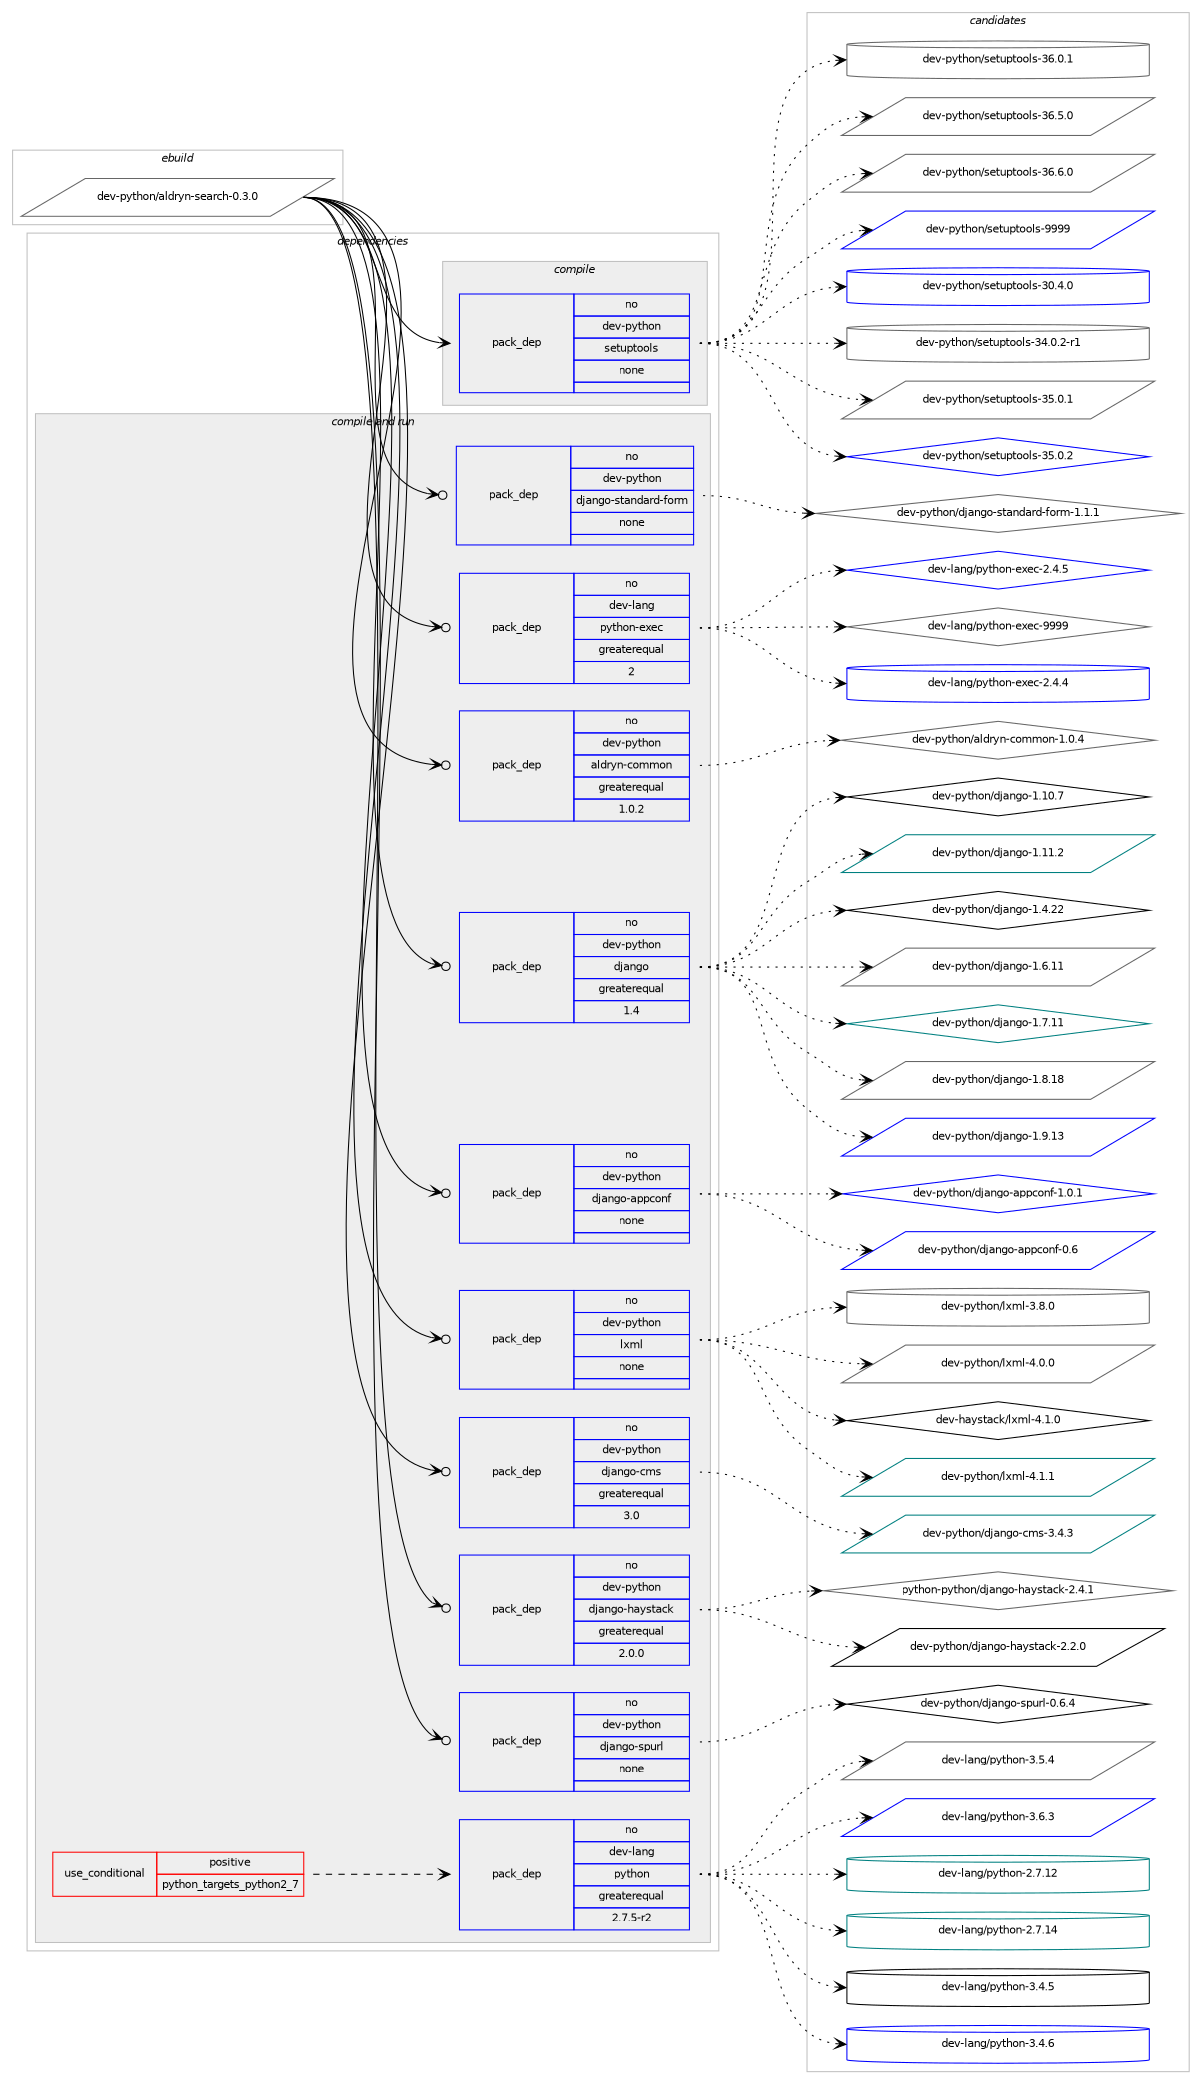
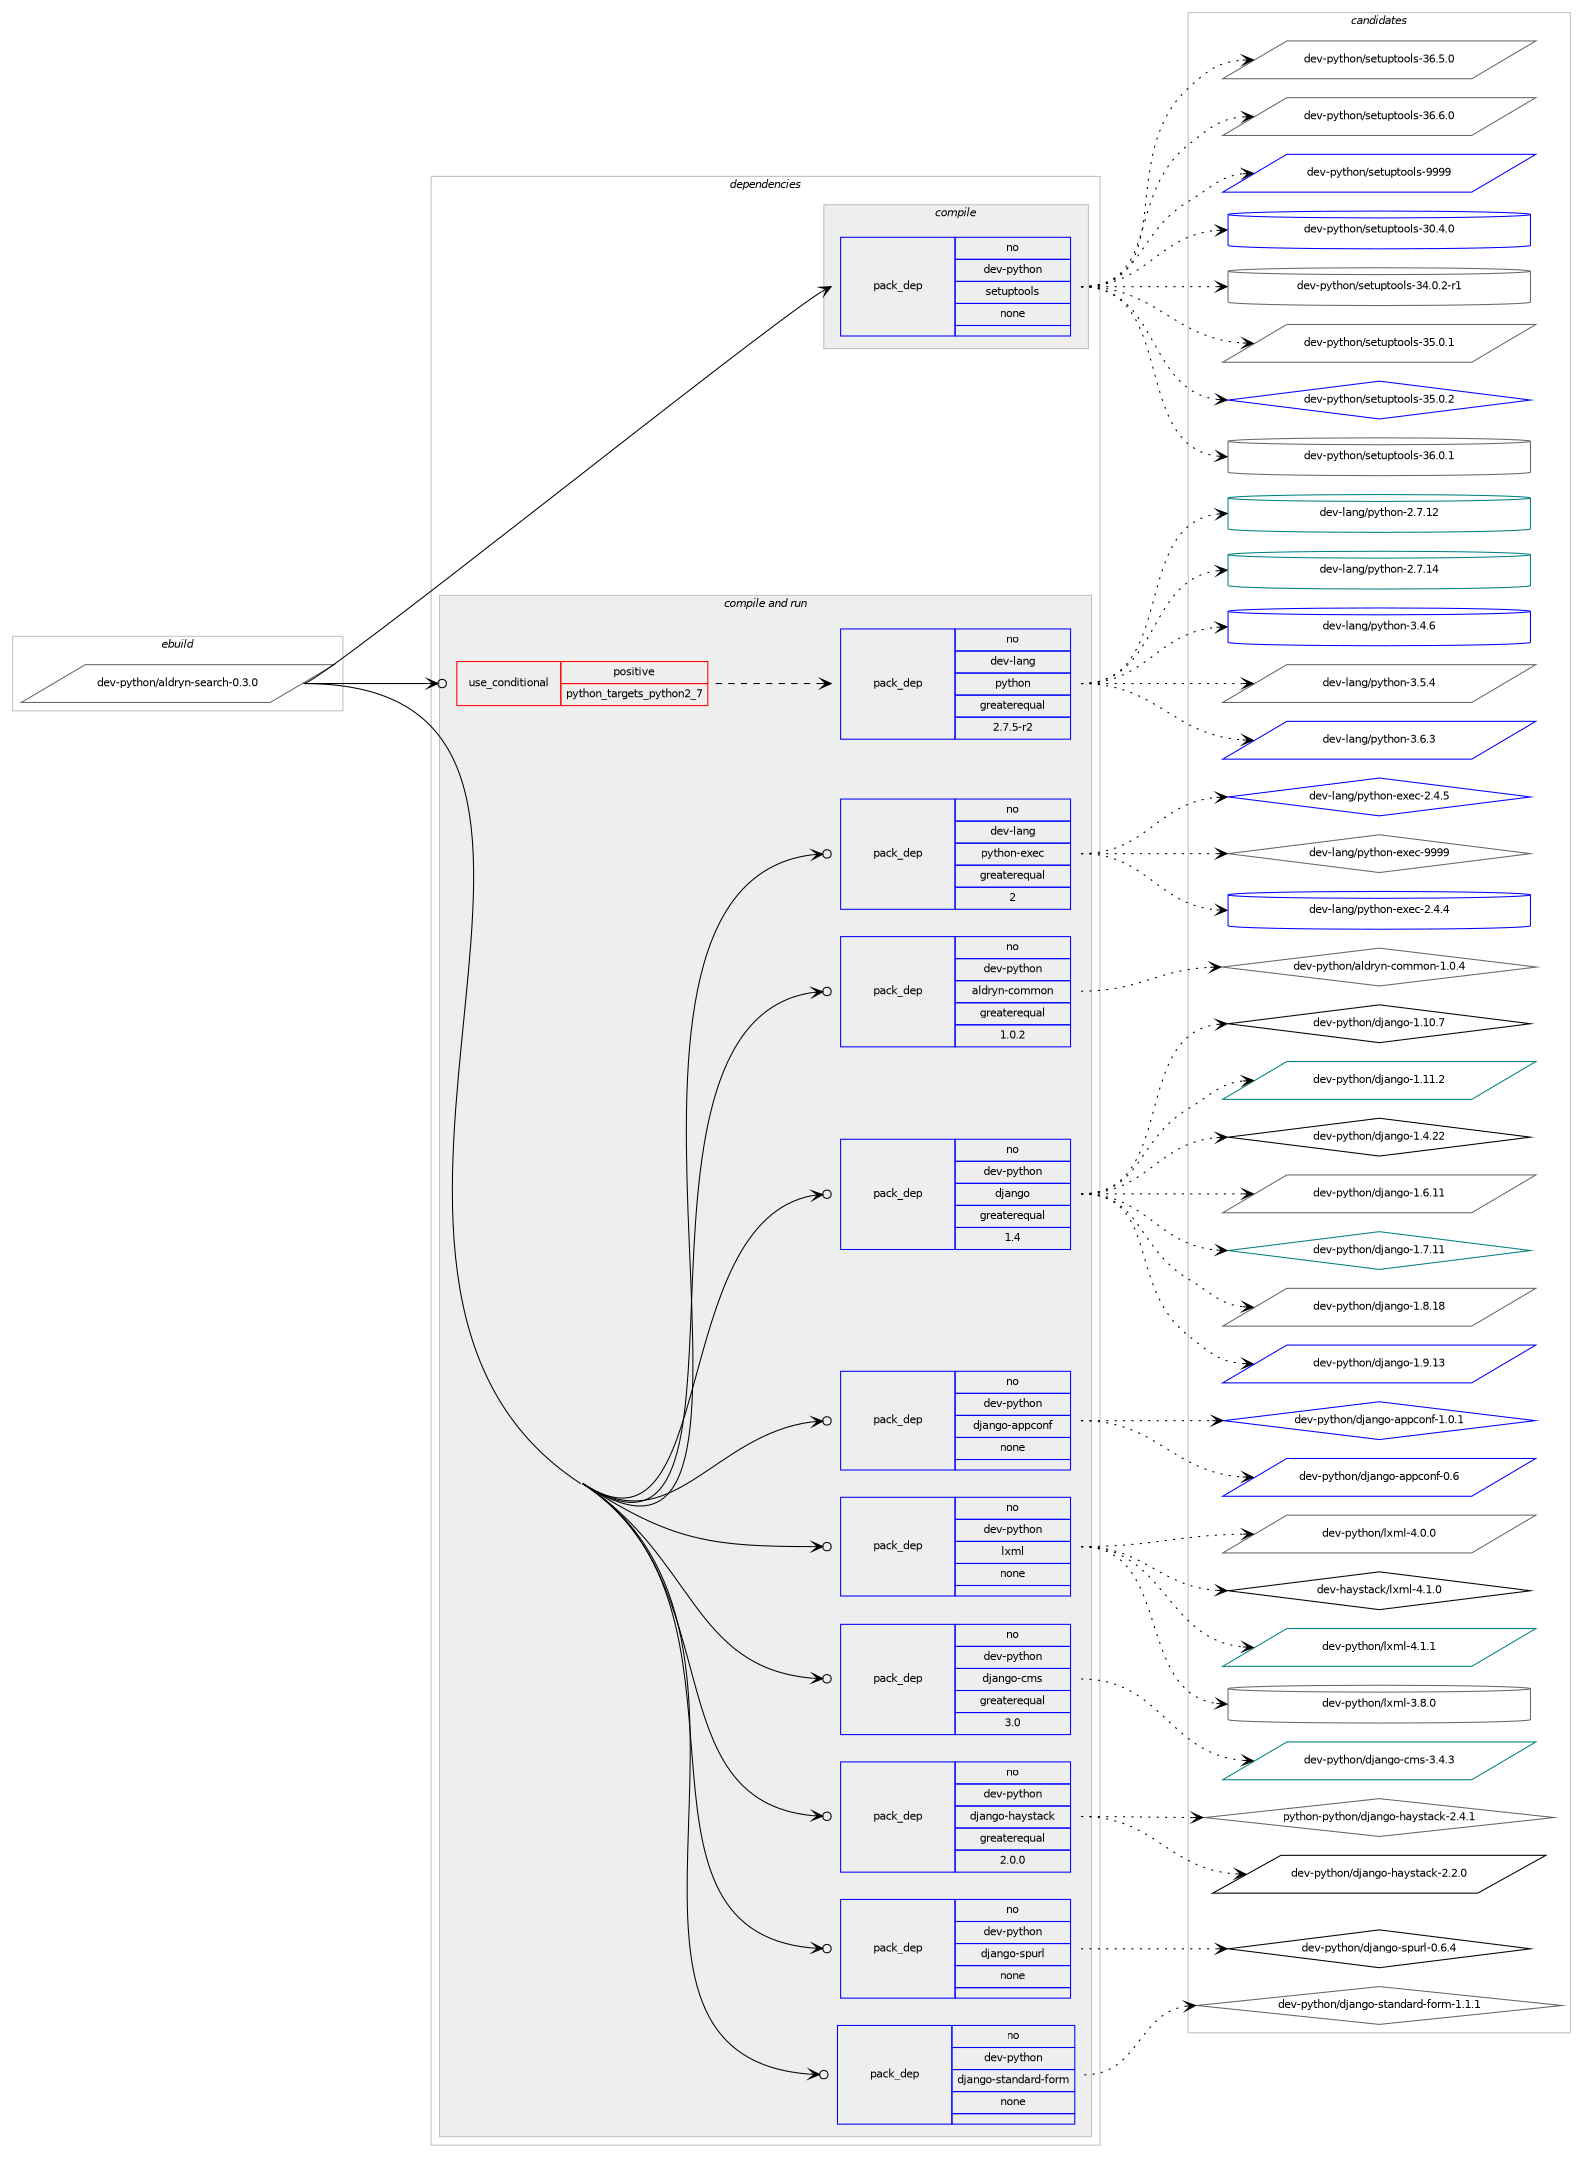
none -> (365, 684)
(998, 1988) -> none
